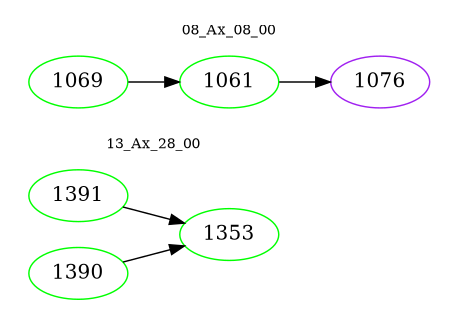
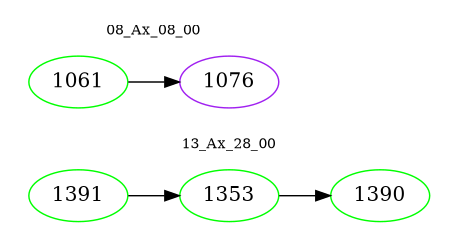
(78, 82) -> none
(147, 256) -> (297, 196)
